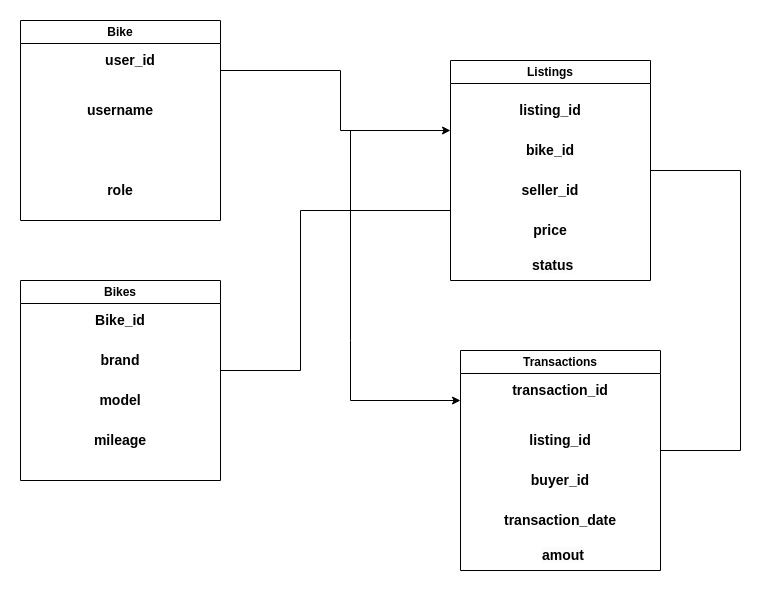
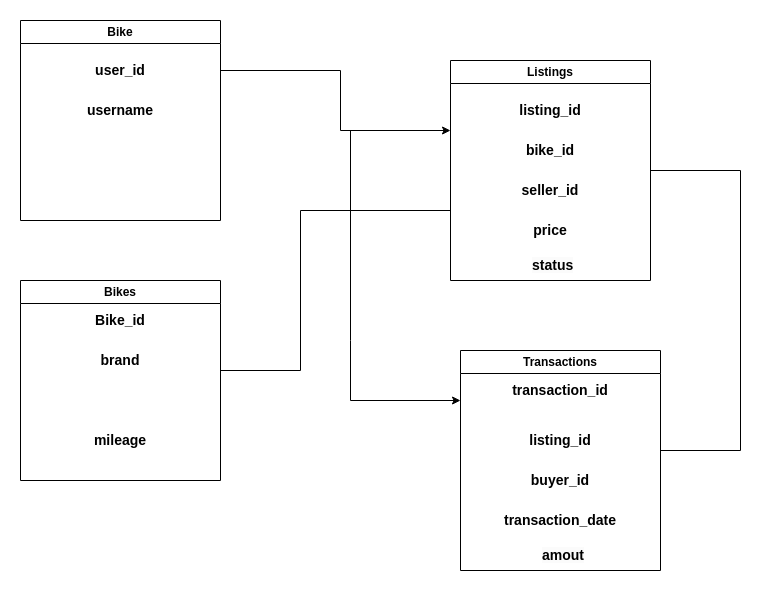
(131, 61) -> (121, 71)
(121, 191) -> none
(121, 401) -> none
